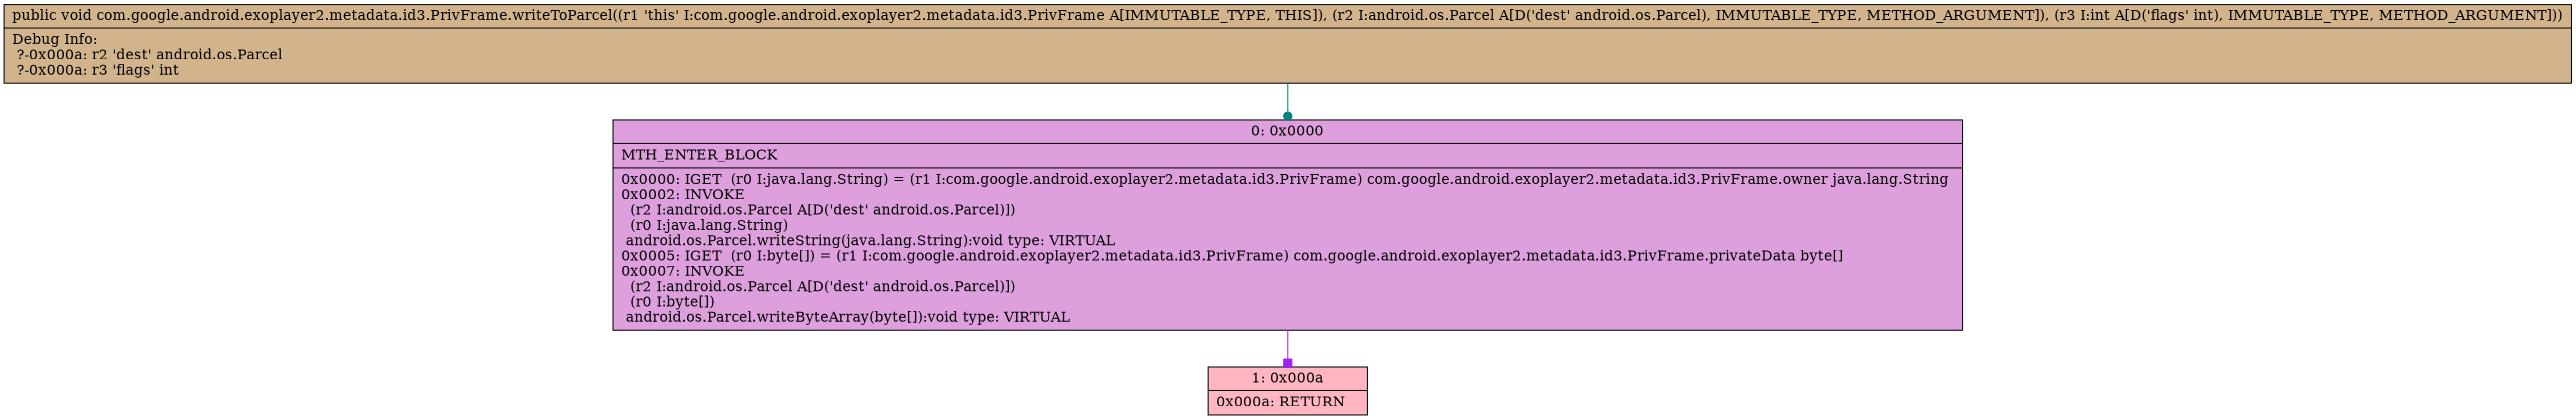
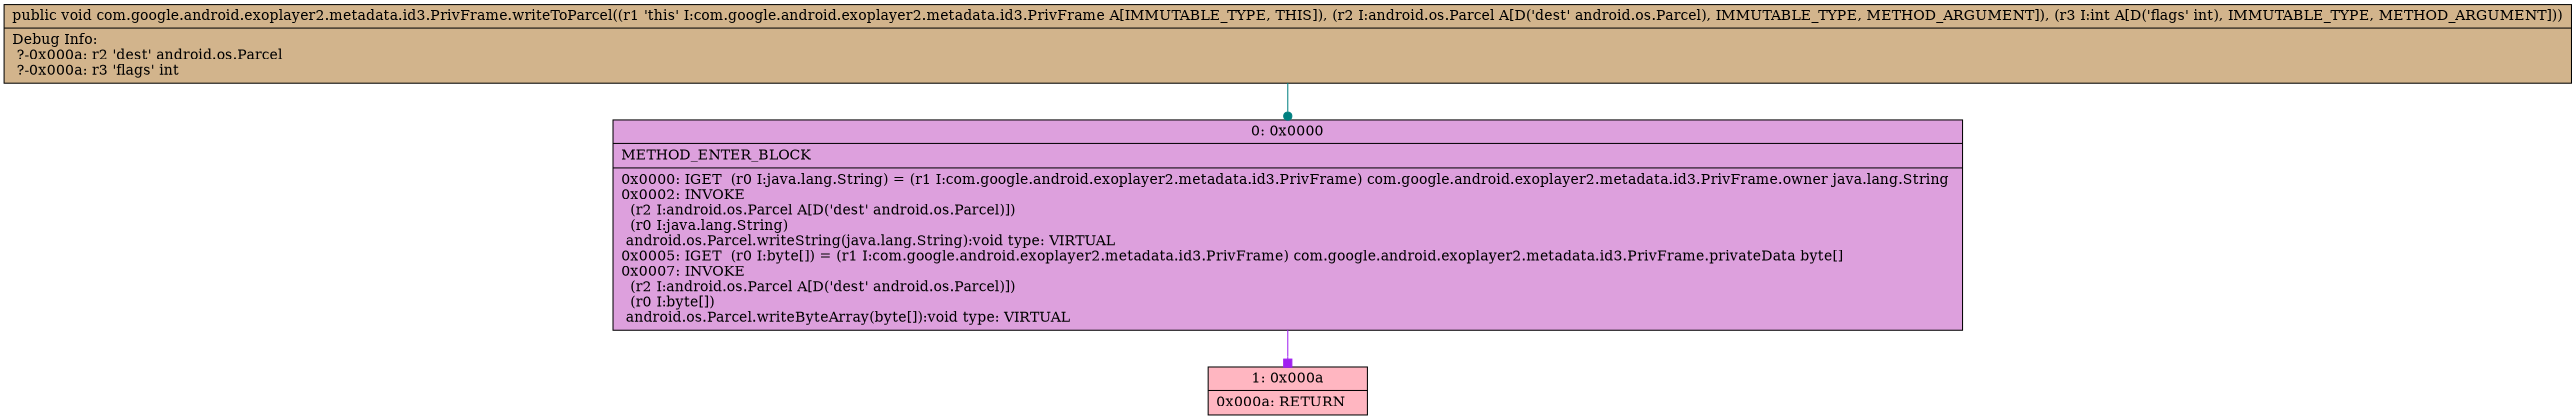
(700, 155) -> (717, 155)
